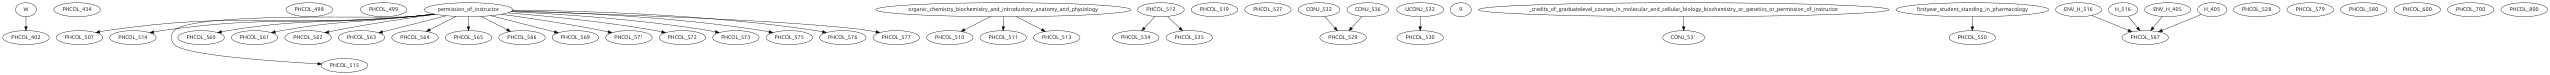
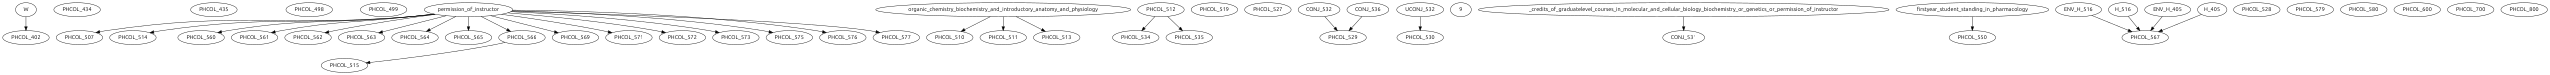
none -> (214, 10)
(192, 24) -> (438, 54)
